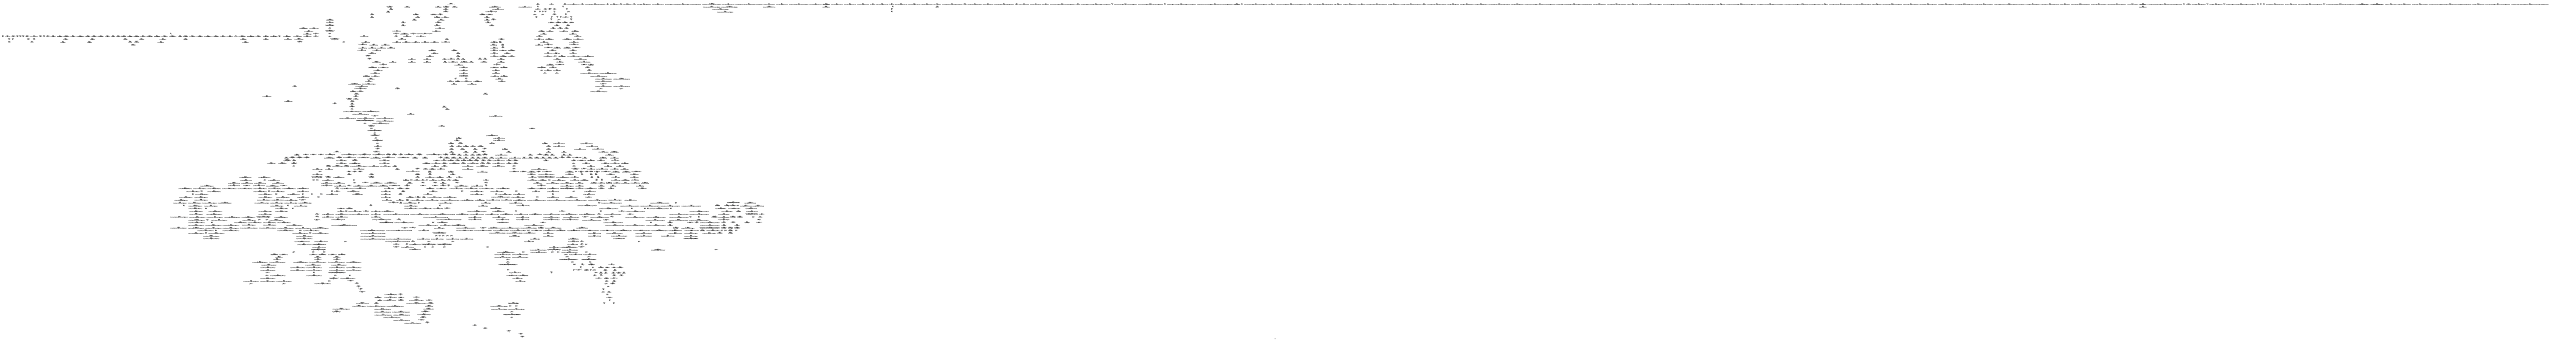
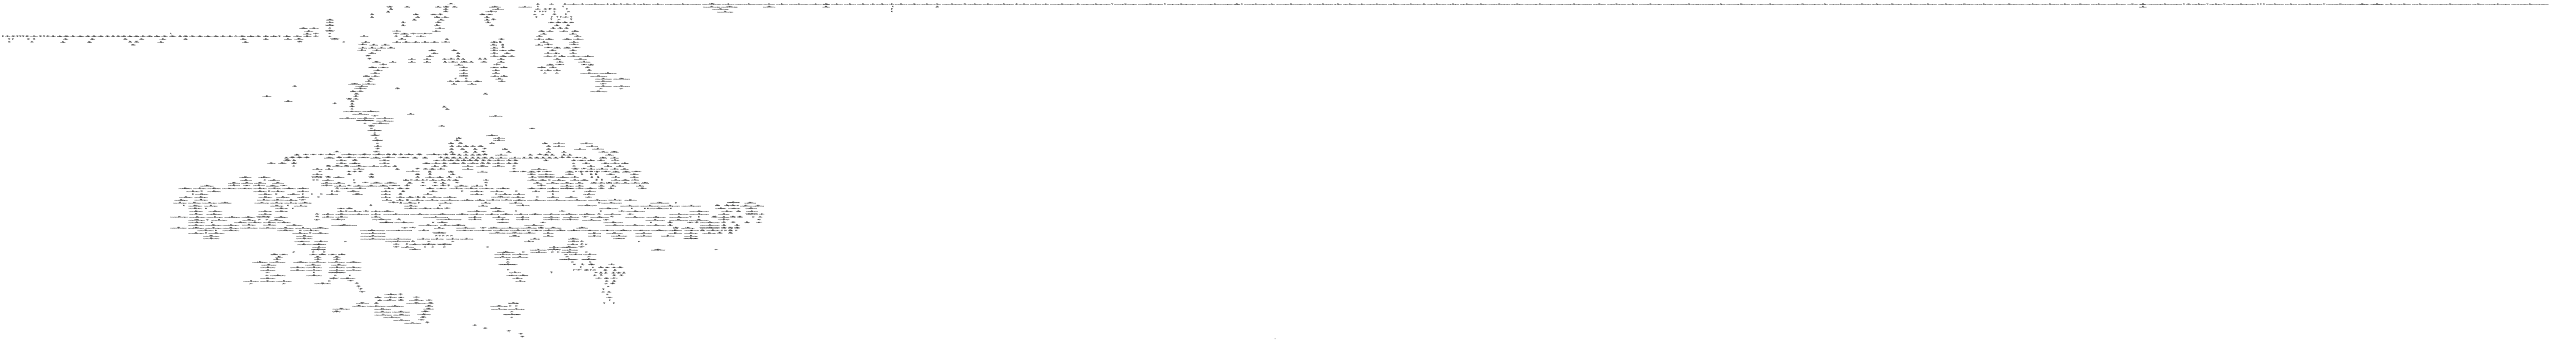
none -> (400, 197)
